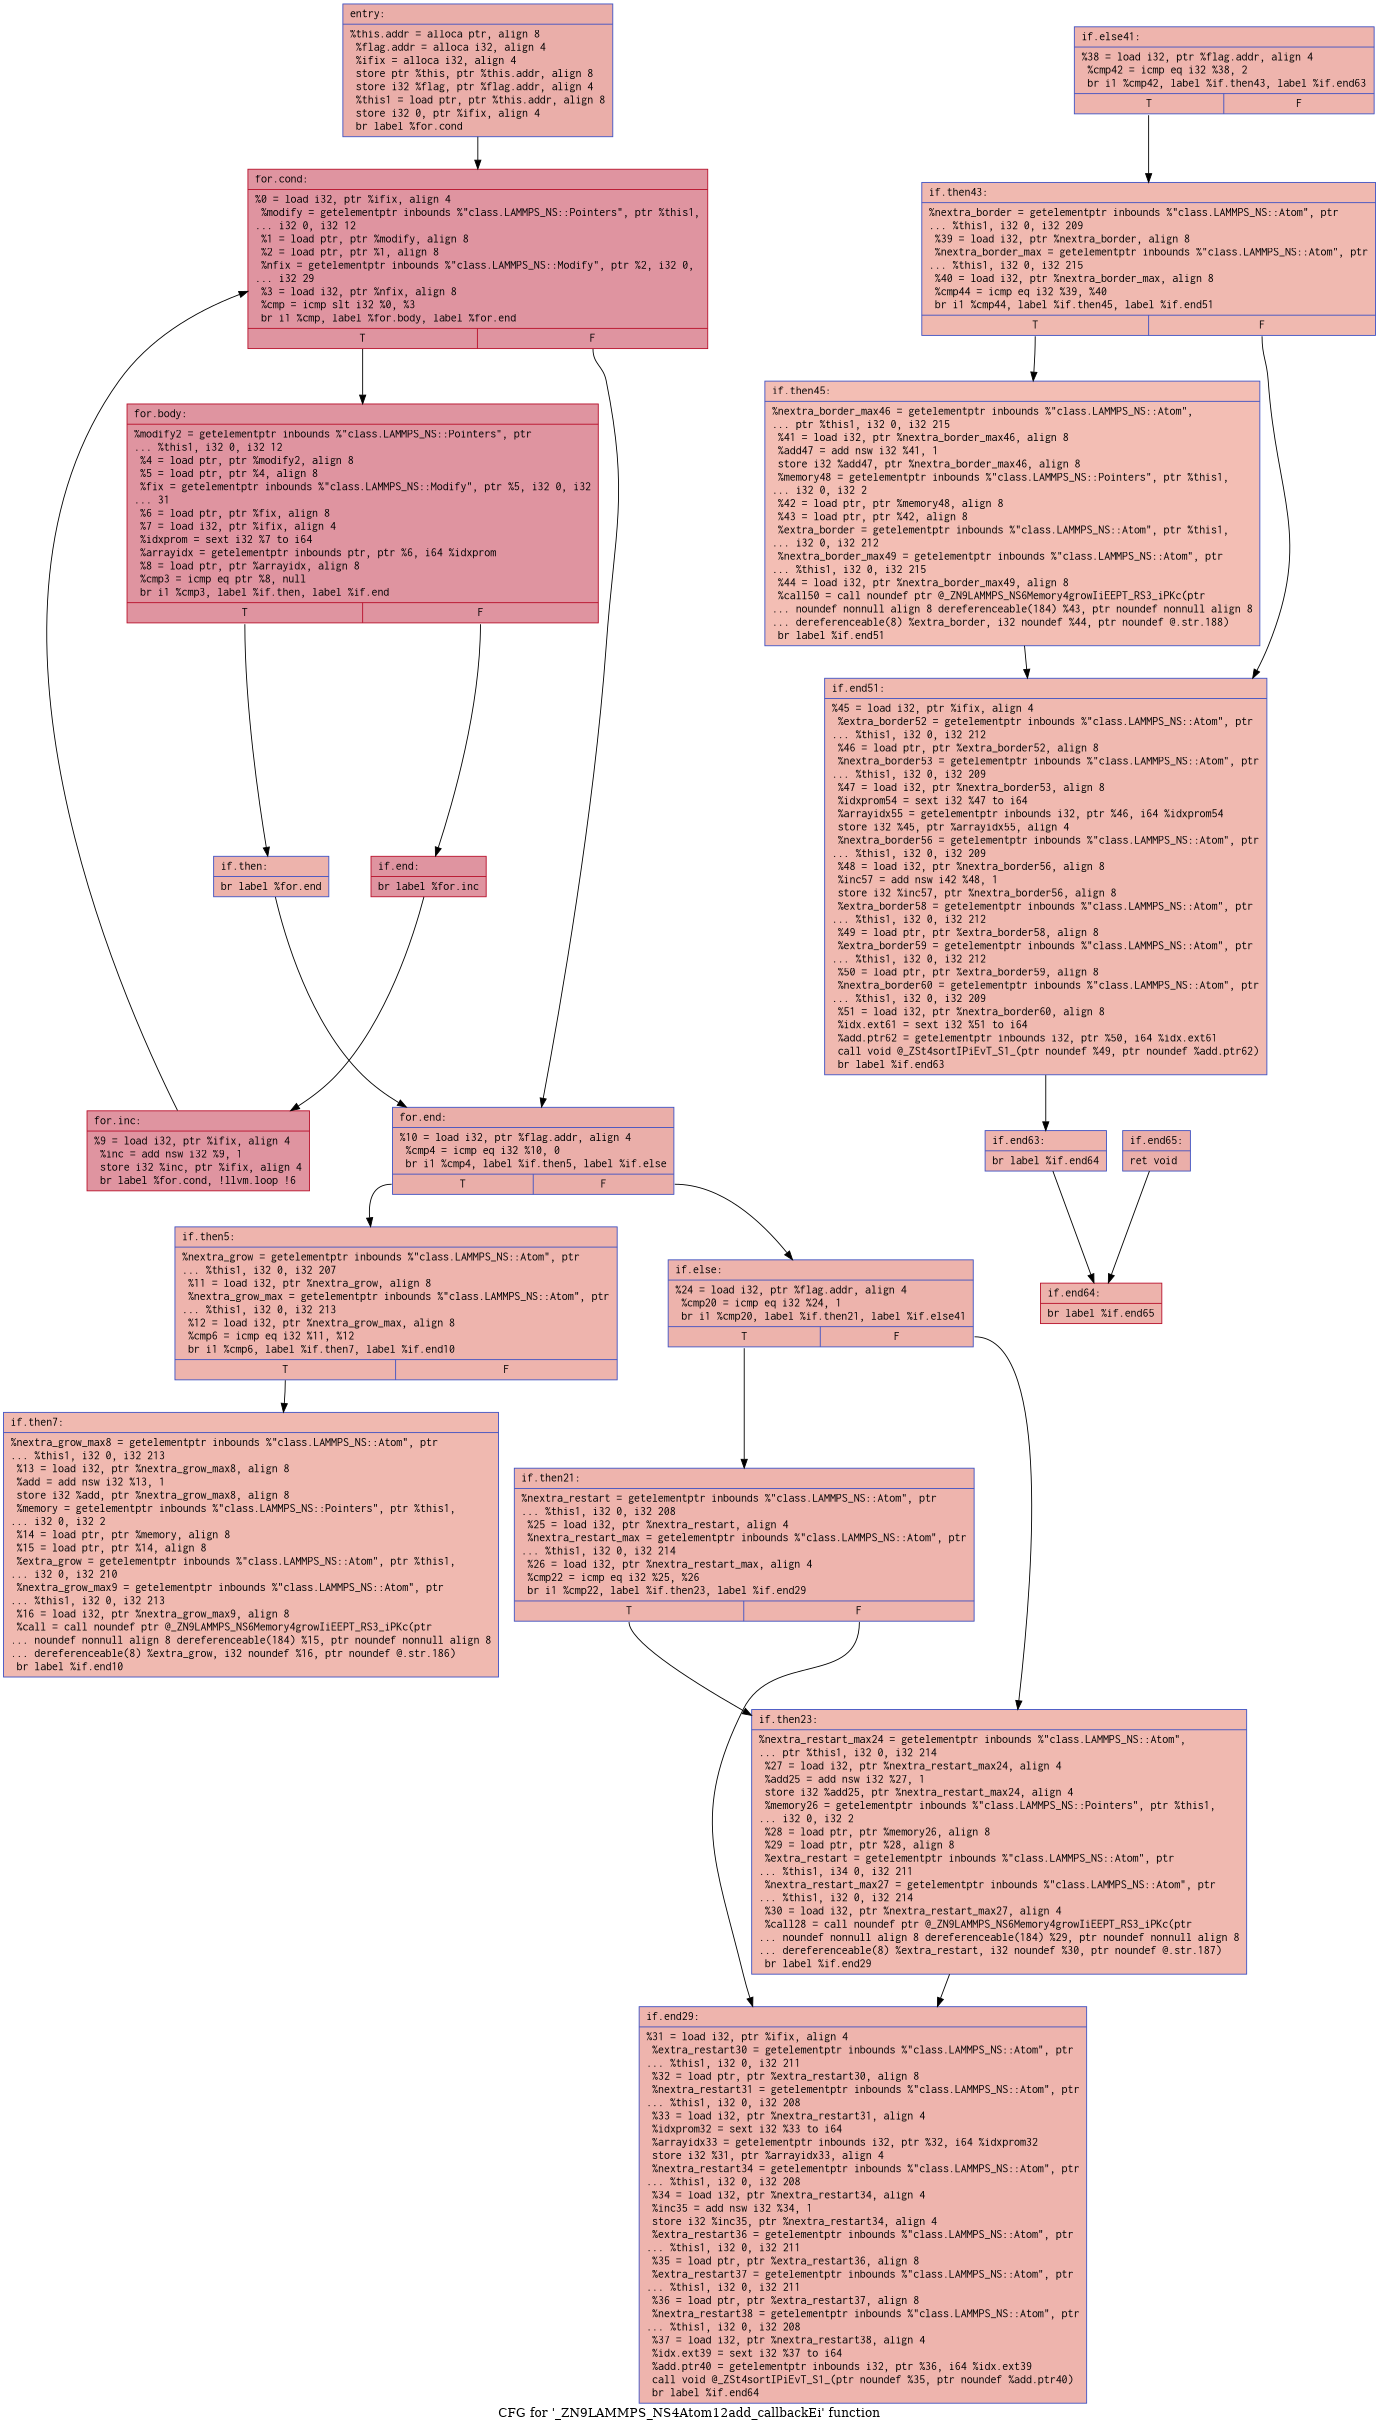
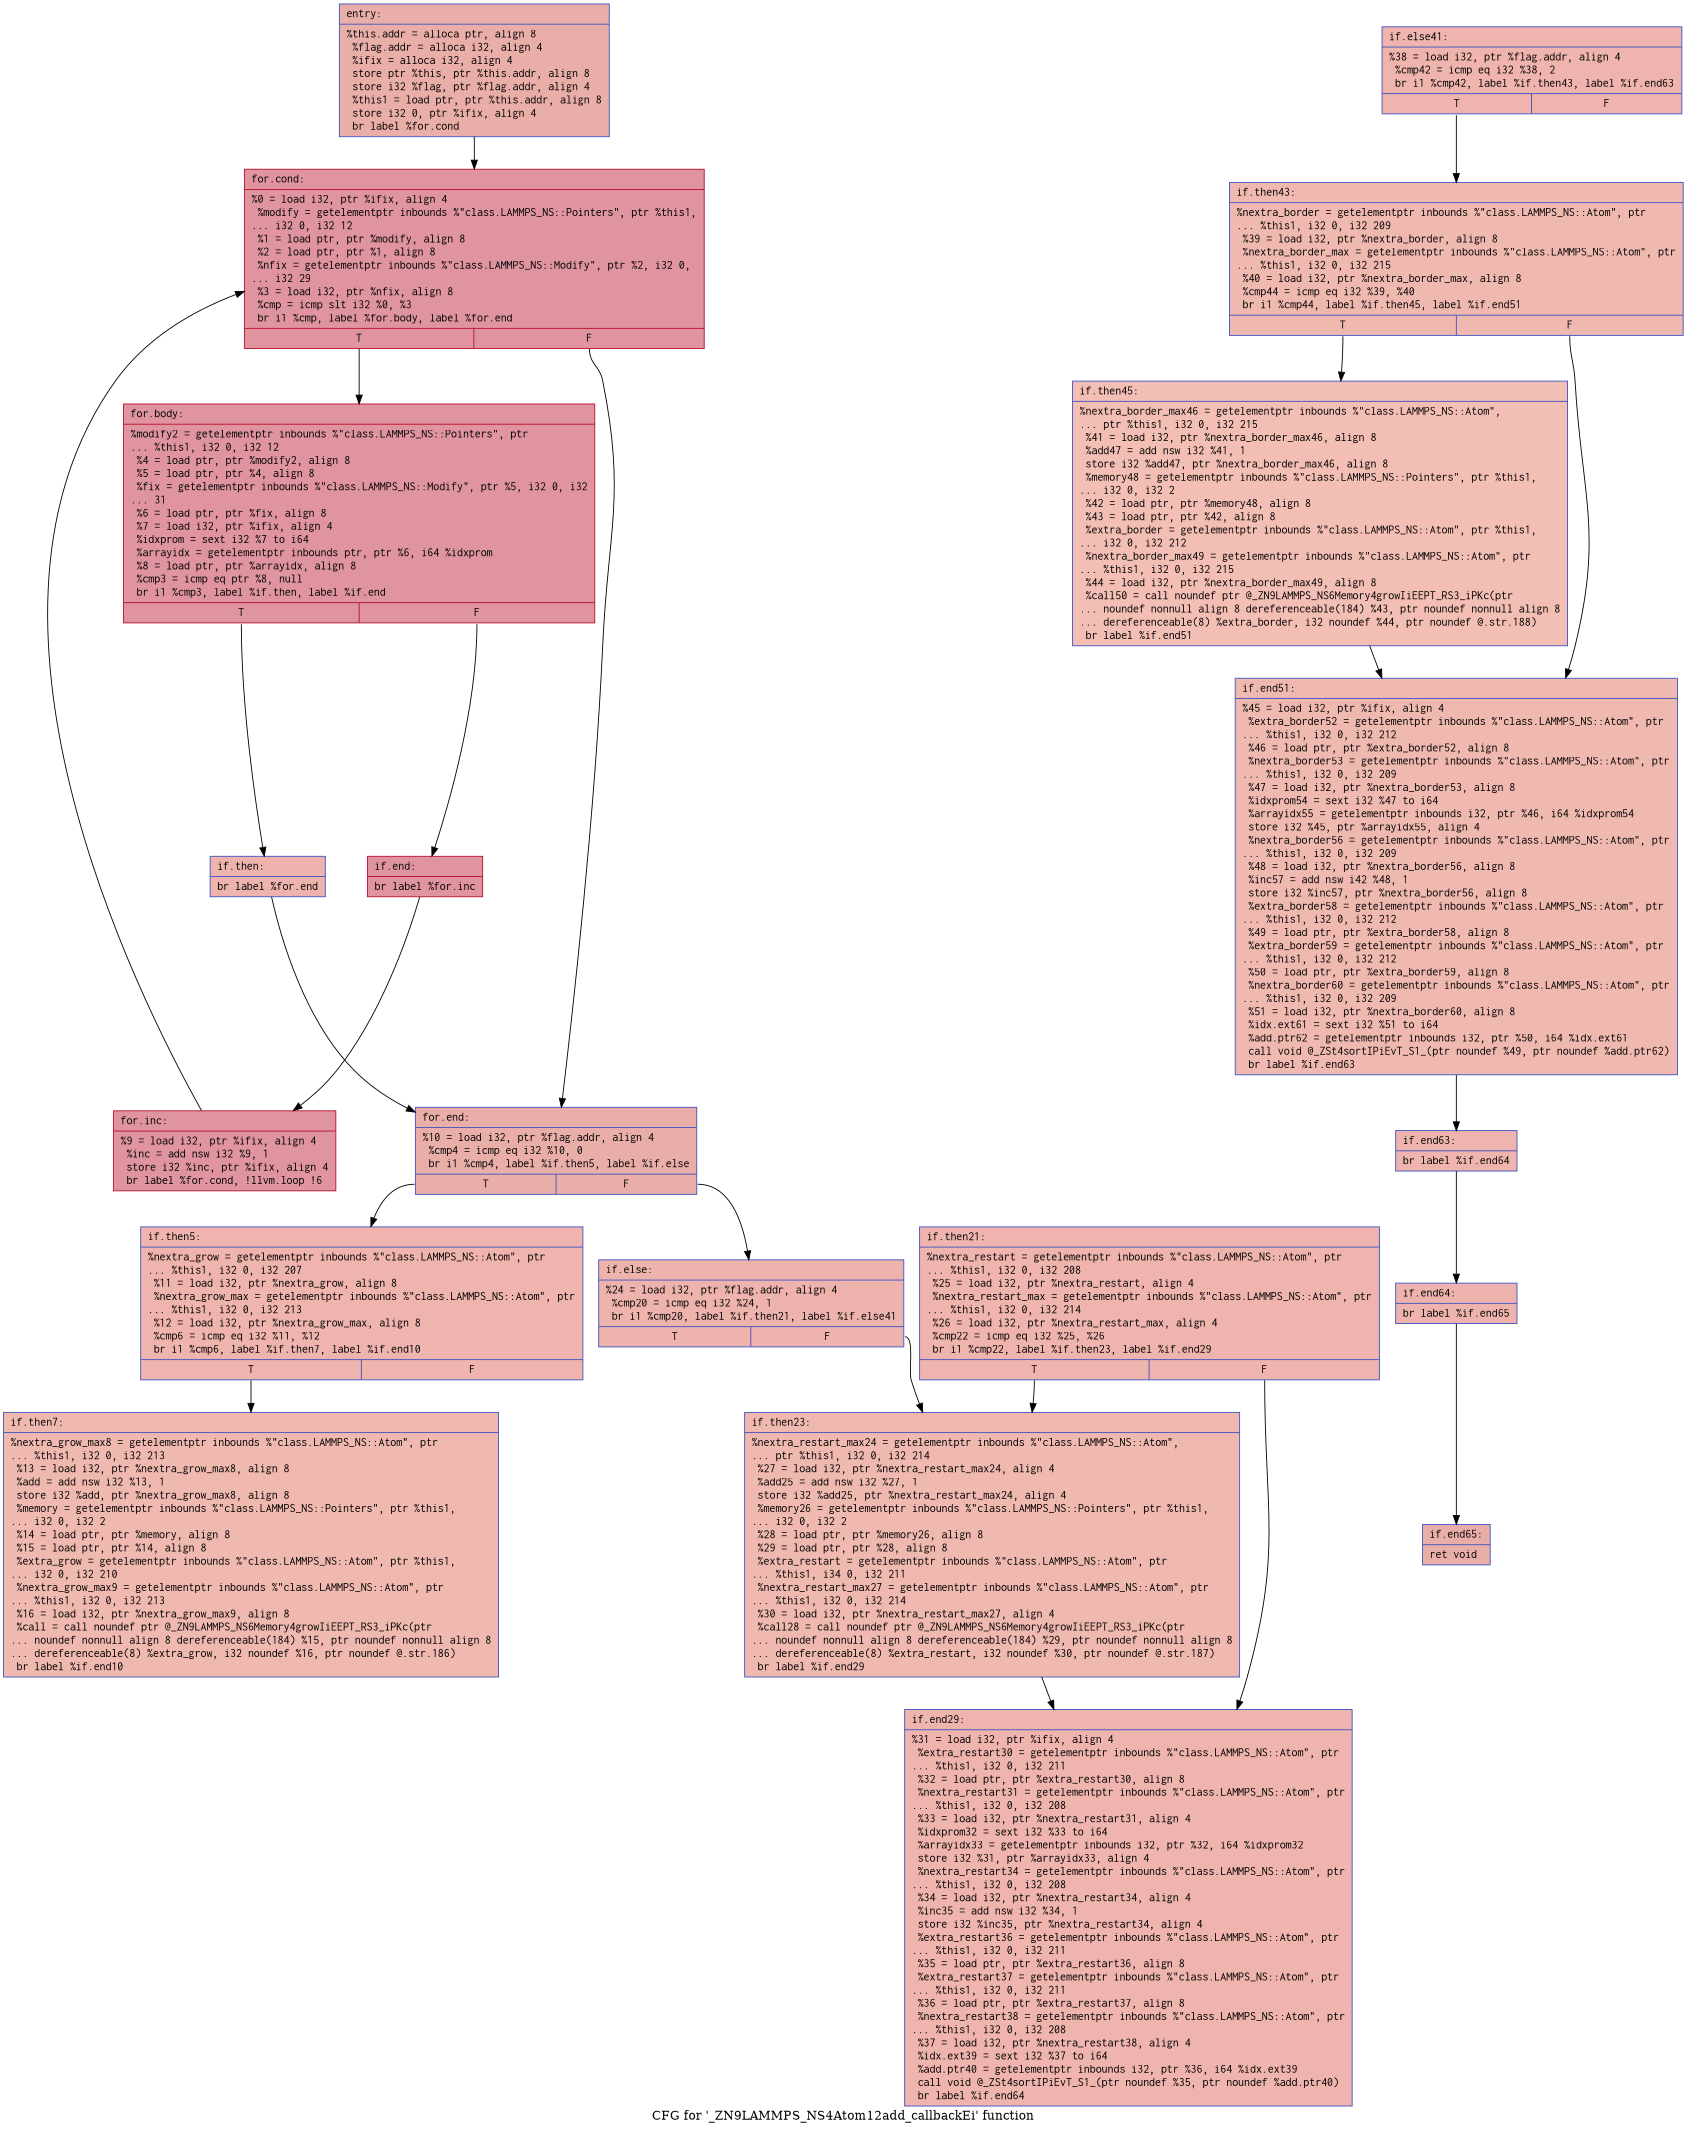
(1130, 1223) -> (1456, 1420)
(1101, 1303) -> (1456, 1303)
(744, 1404) -> none
